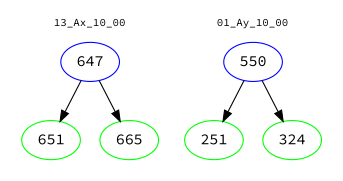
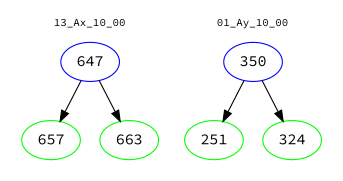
(253, 62) -> (253, 62)
(51, 140) -> (51, 140)
(129, 140) -> (129, 140)
